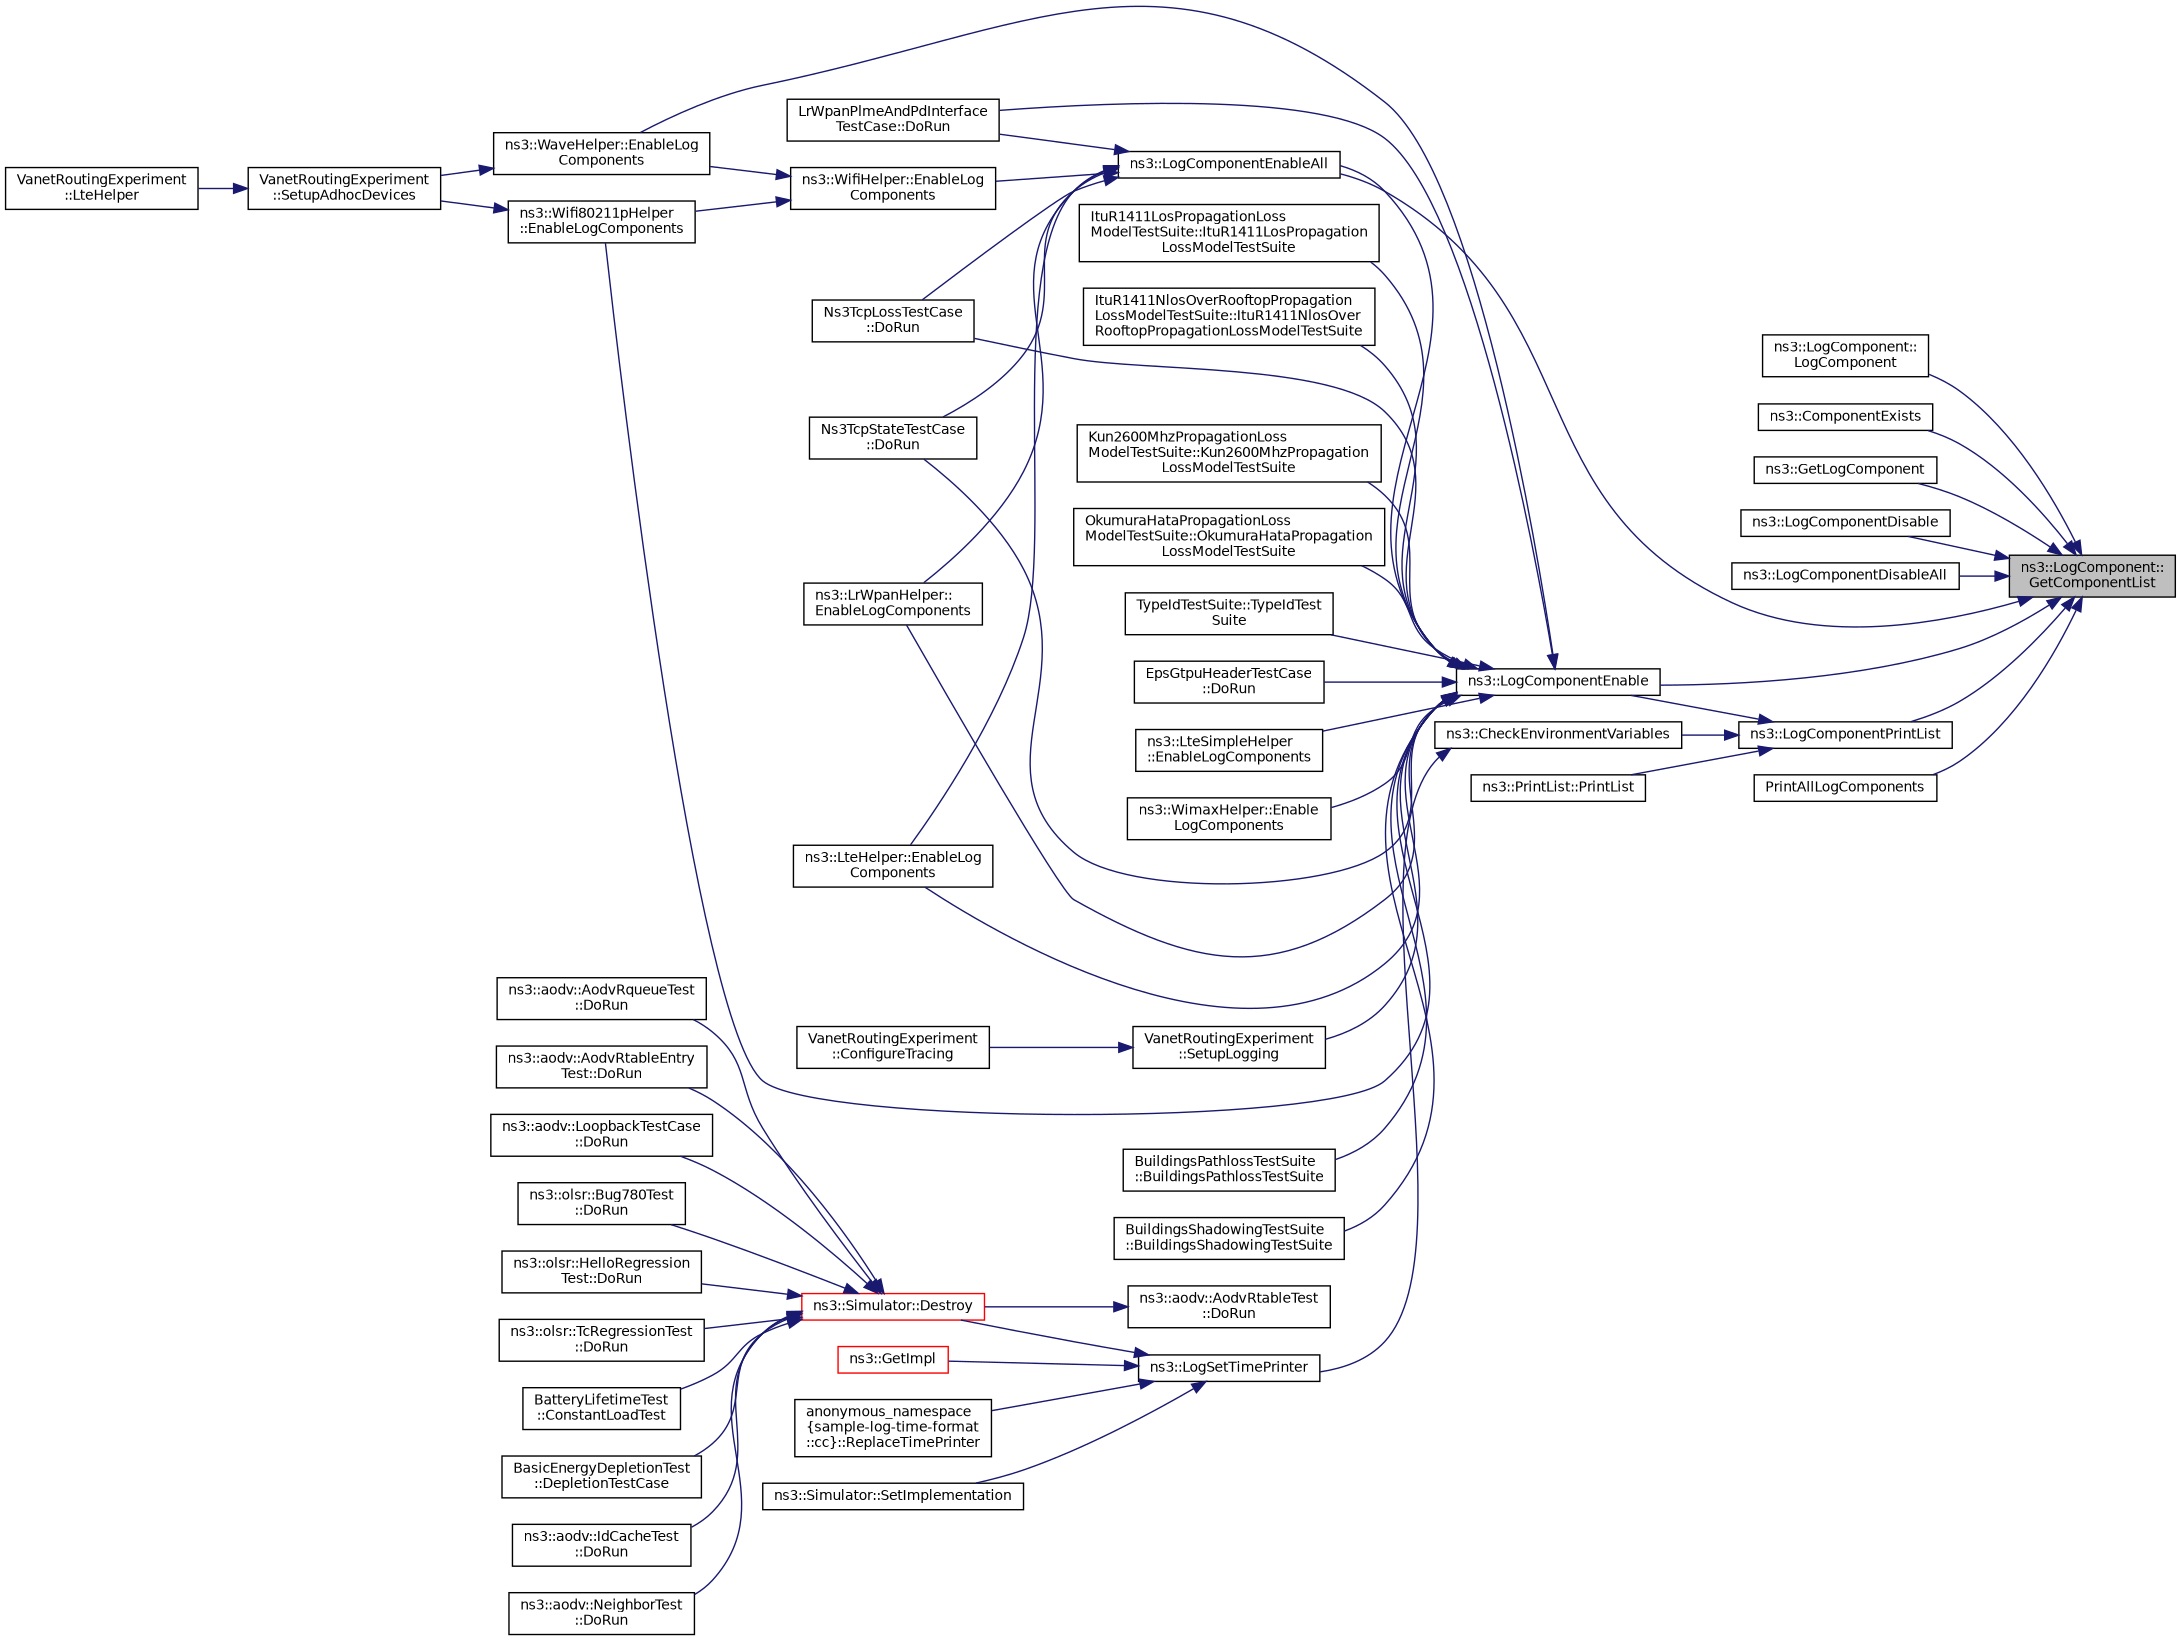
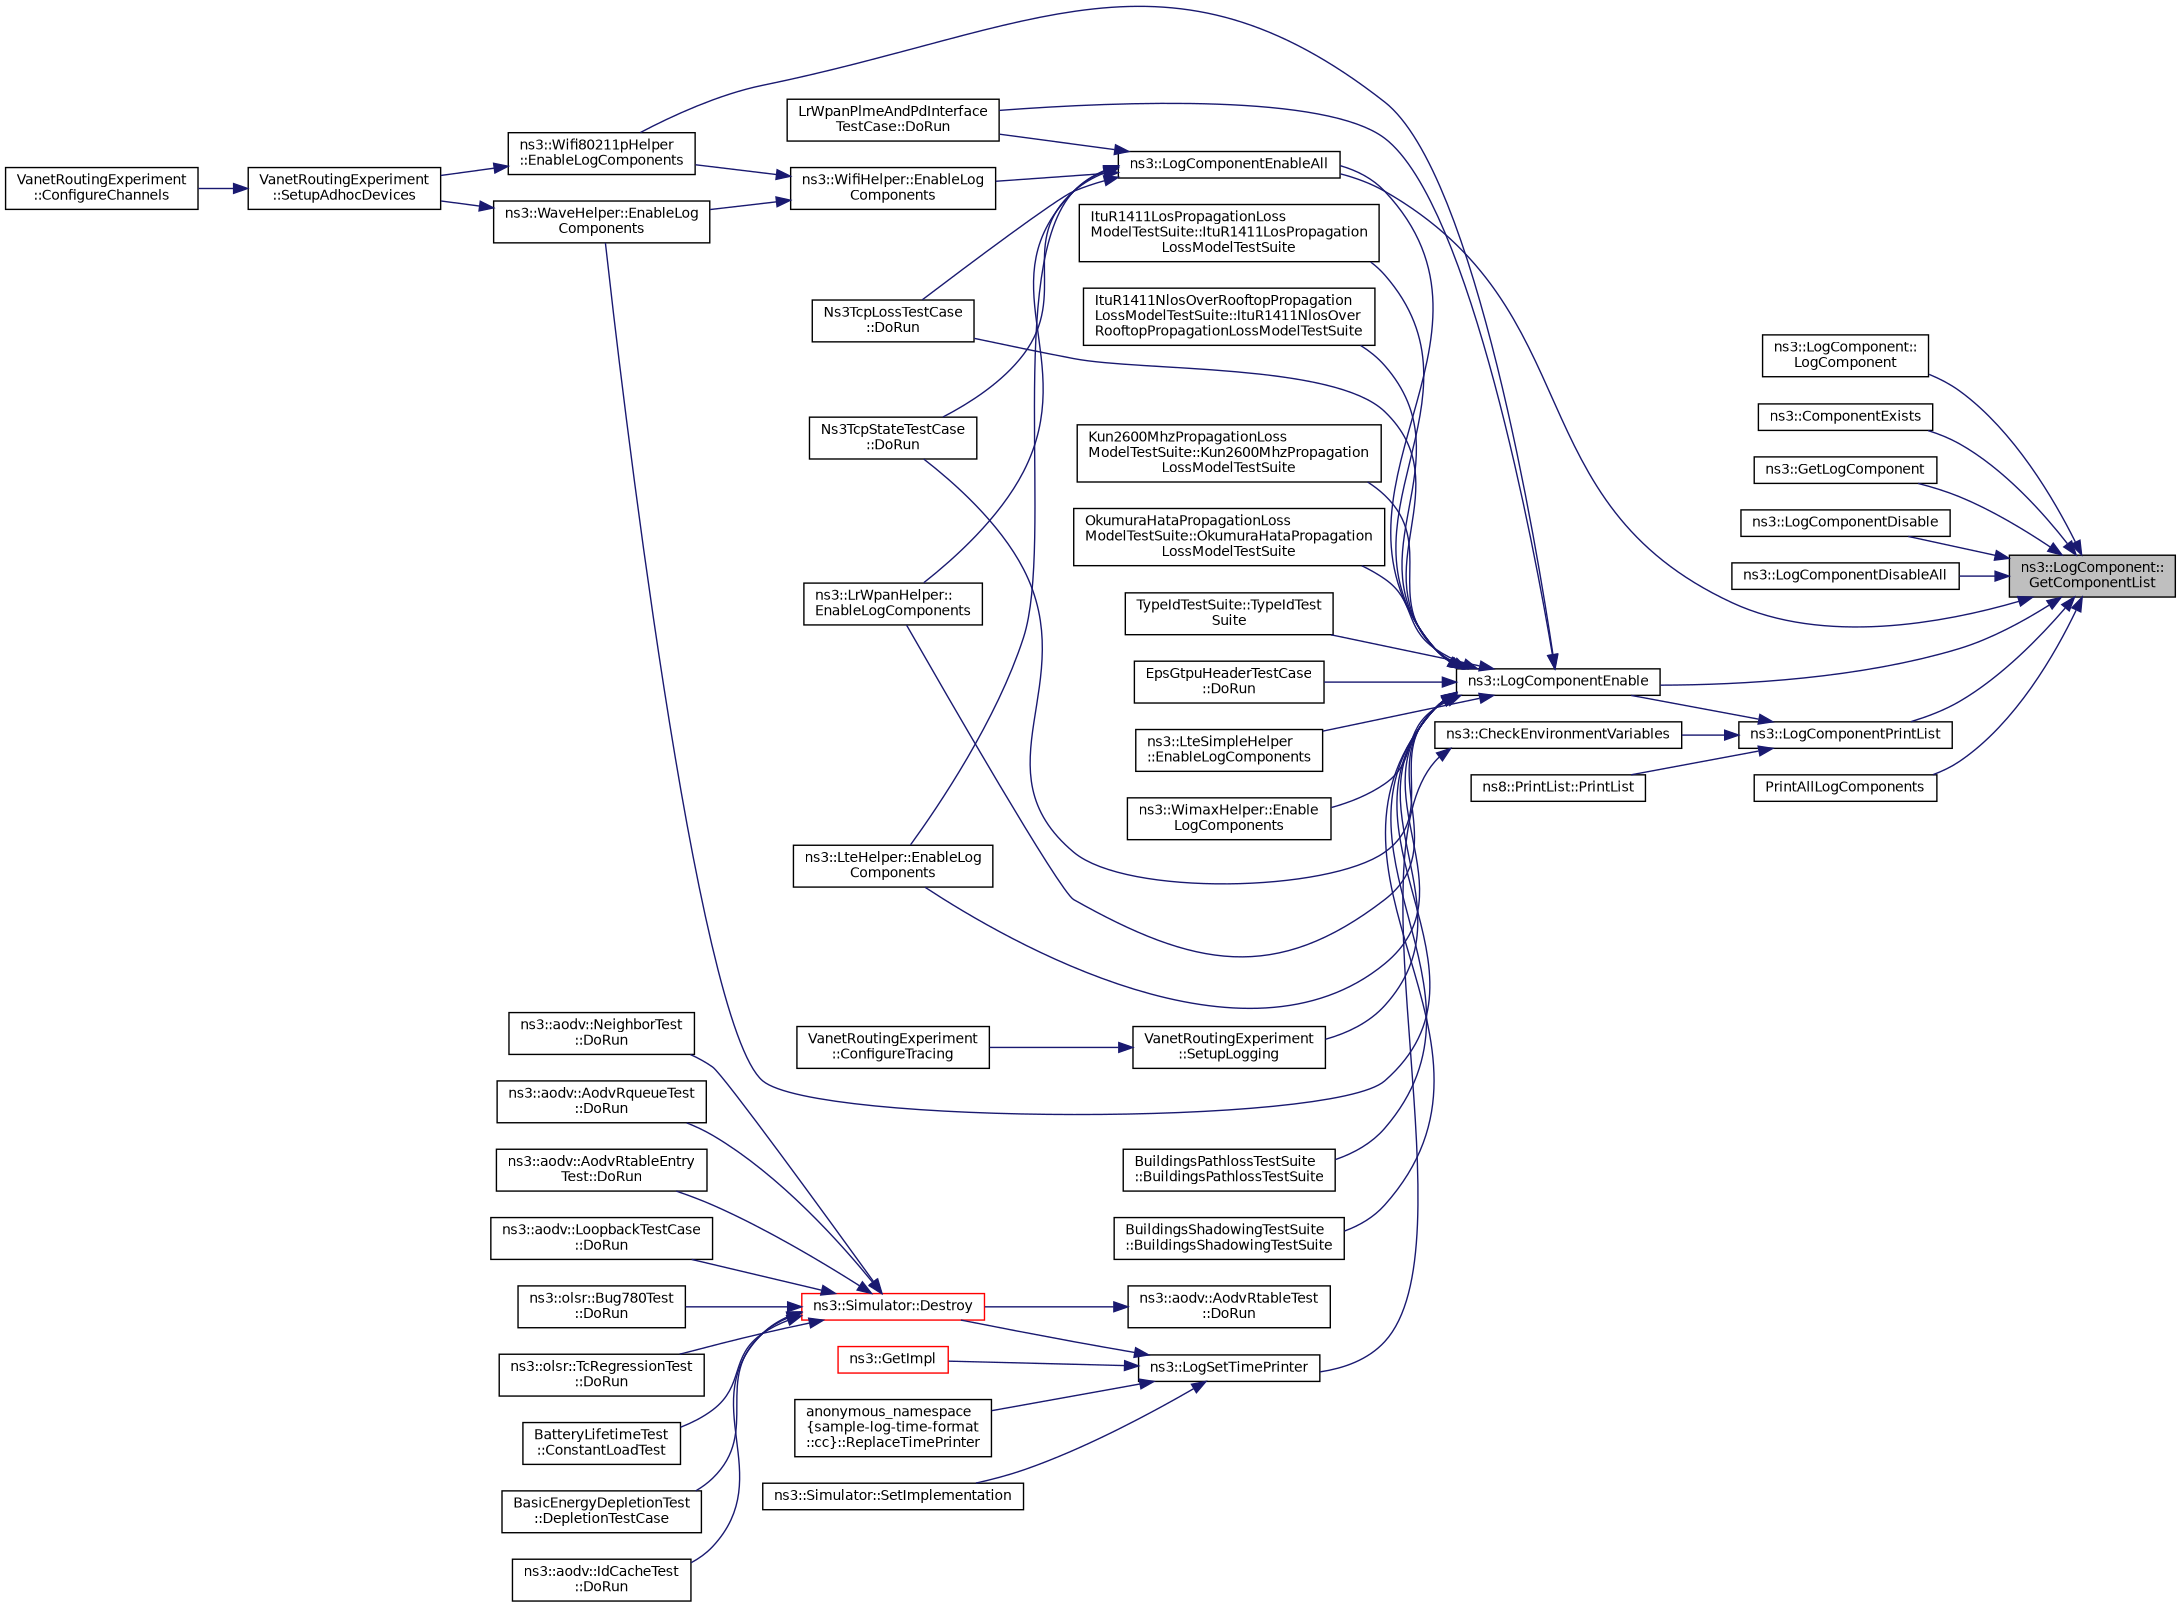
(102, 189) -> (102, 189)
(1558, 788) -> (1558, 788)
(602, 1272) -> none
